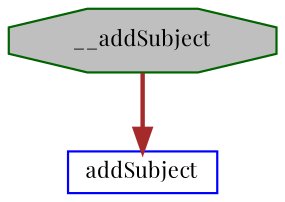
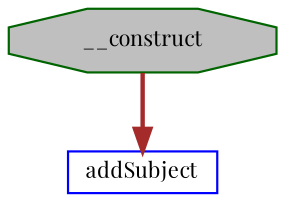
(143, 41) -> (143, 41)
